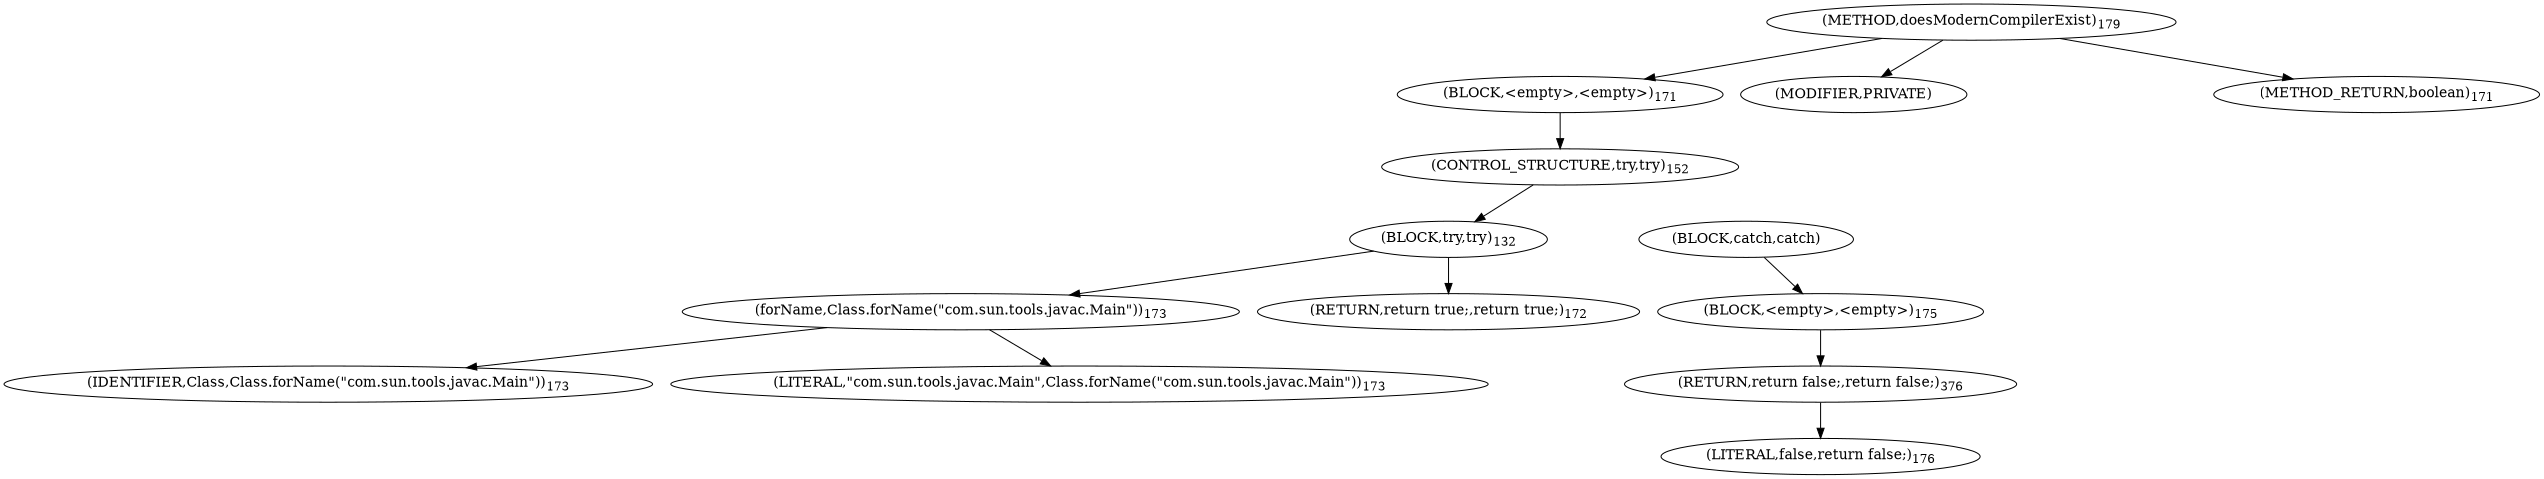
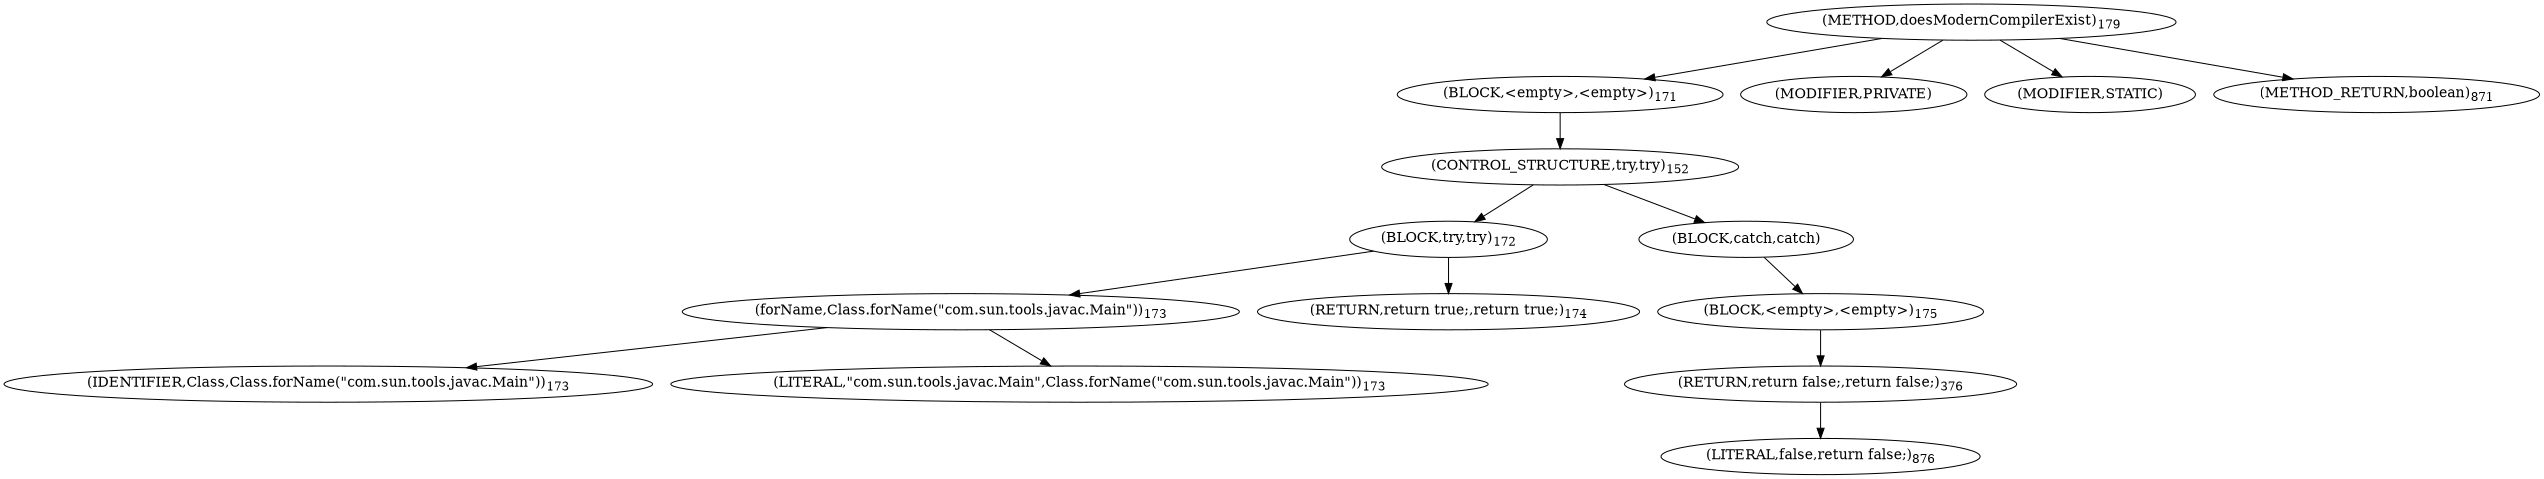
(2482, 93) -> (2482, 93)
none -> (2090, 95)
none -> (1650, 202)
(1505, 238) -> (1505, 238)
(1576, 310) -> (1576, 310)
(1924, 455) -> (1924, 455)
